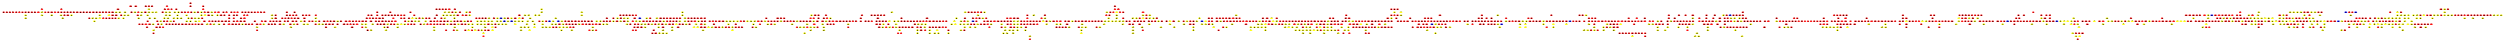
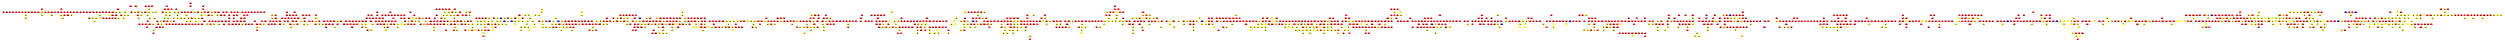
none -> (185, 18)
none -> (2276, 18)
(2303, 18) -> none
(1543, 21) -> none
(960, 24) -> none
(2284, 24) -> none
none -> (1314, 27)
